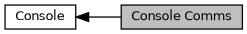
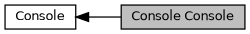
(182, 17) -> (183, 17)
